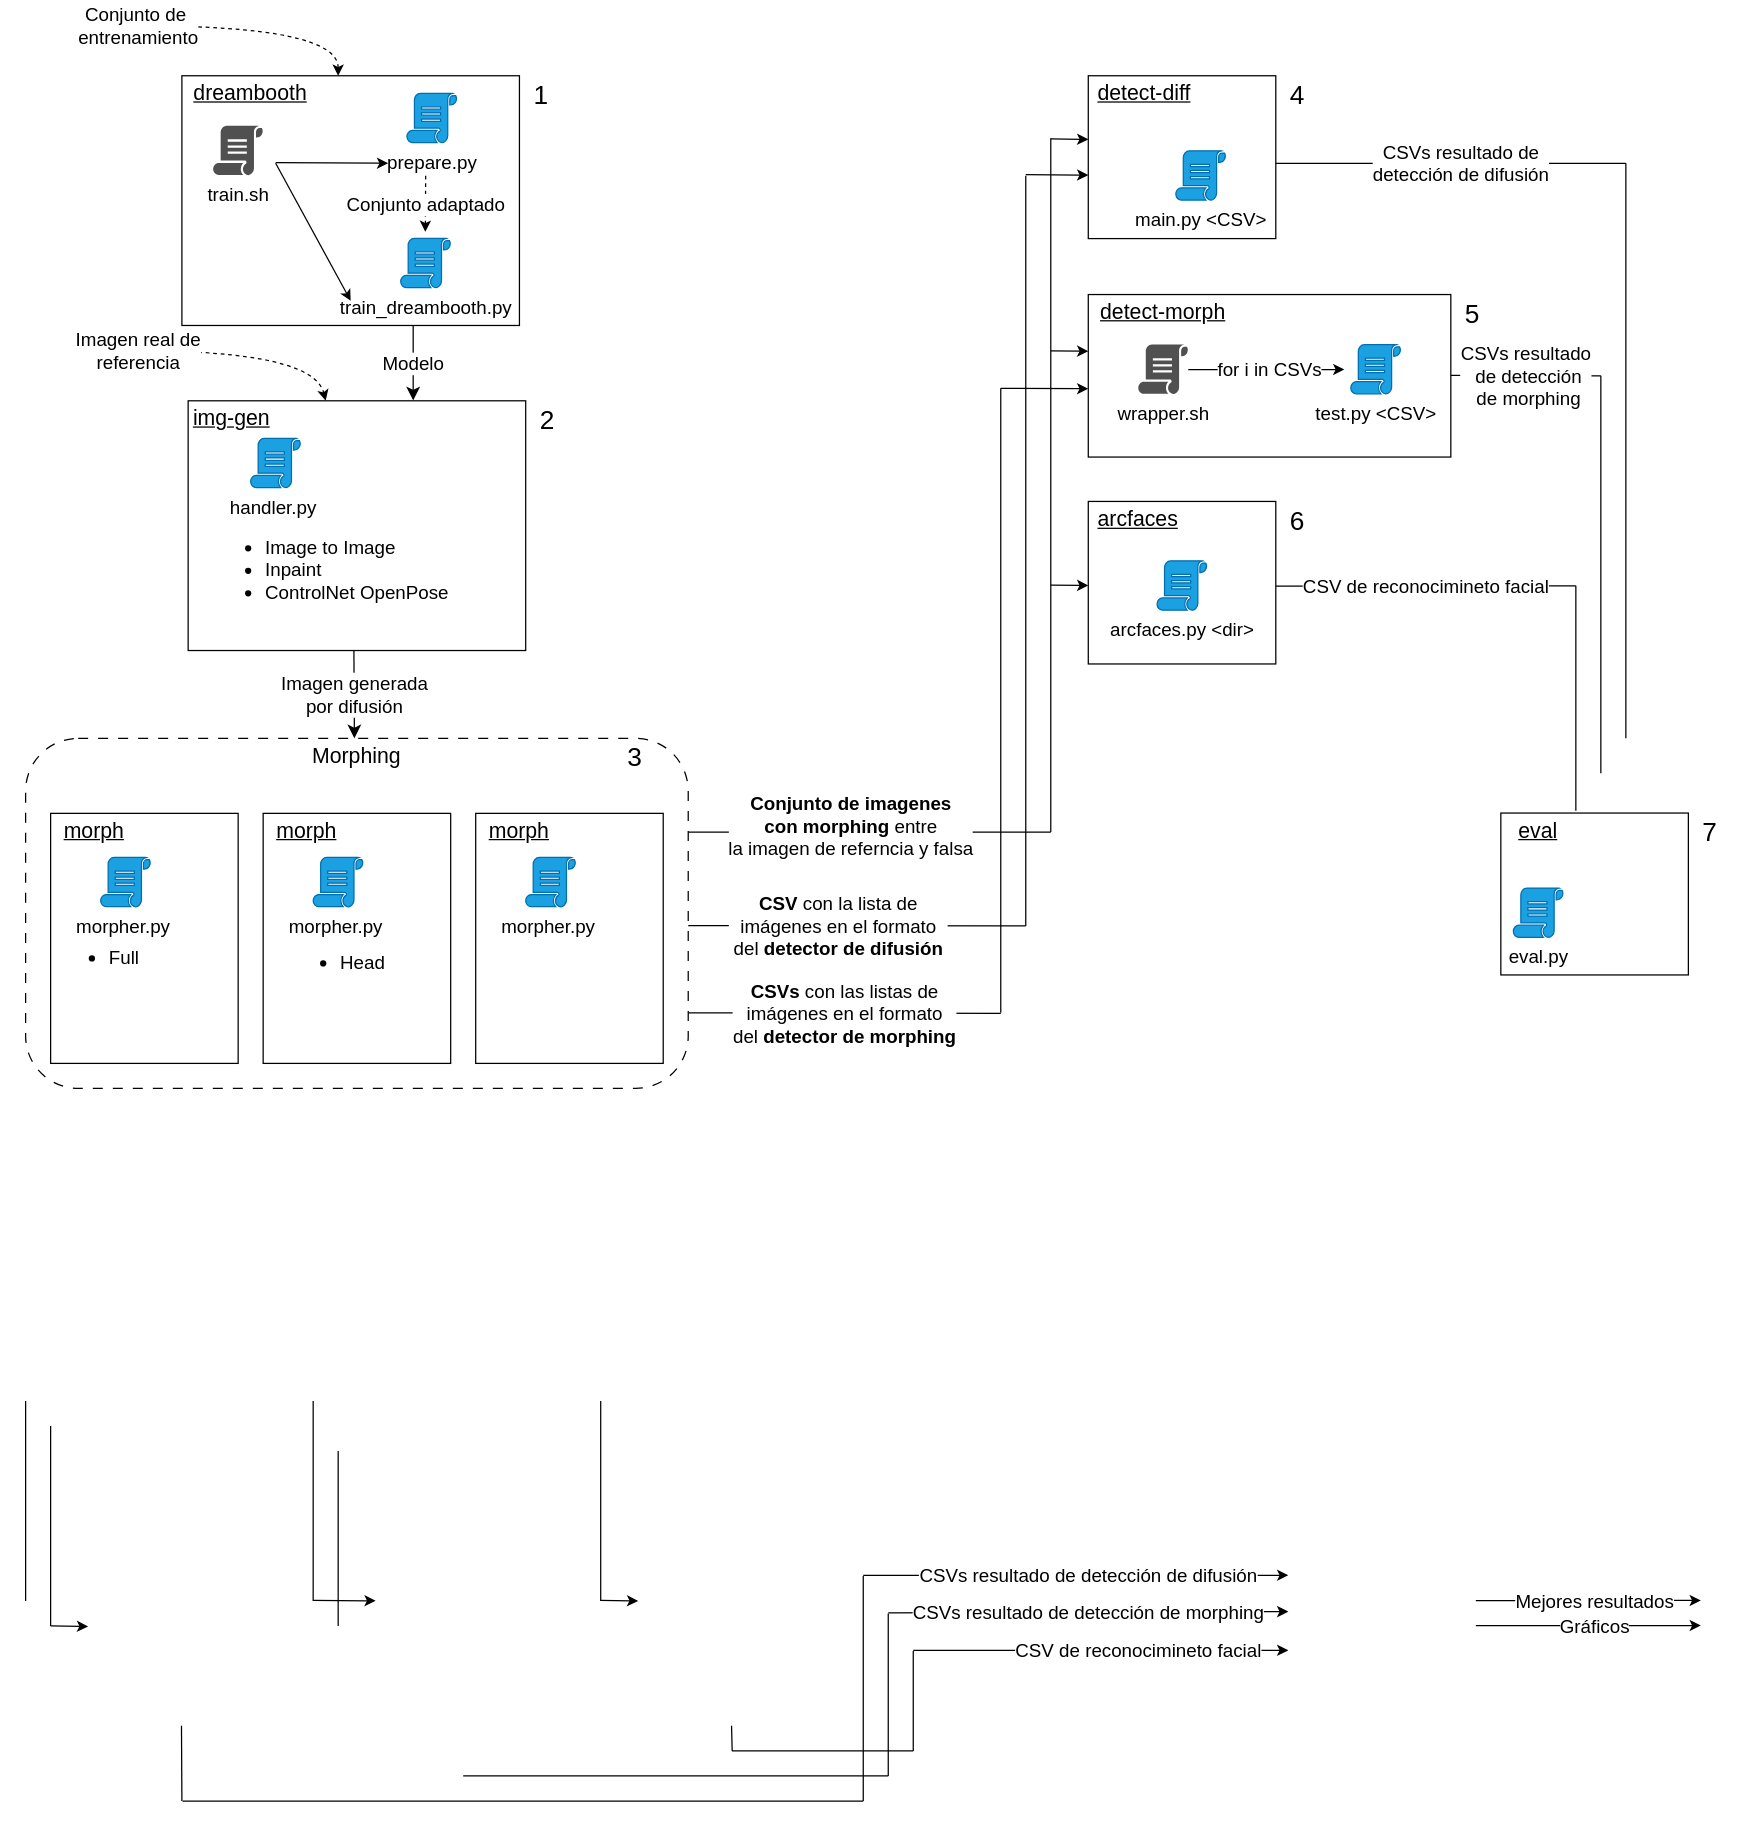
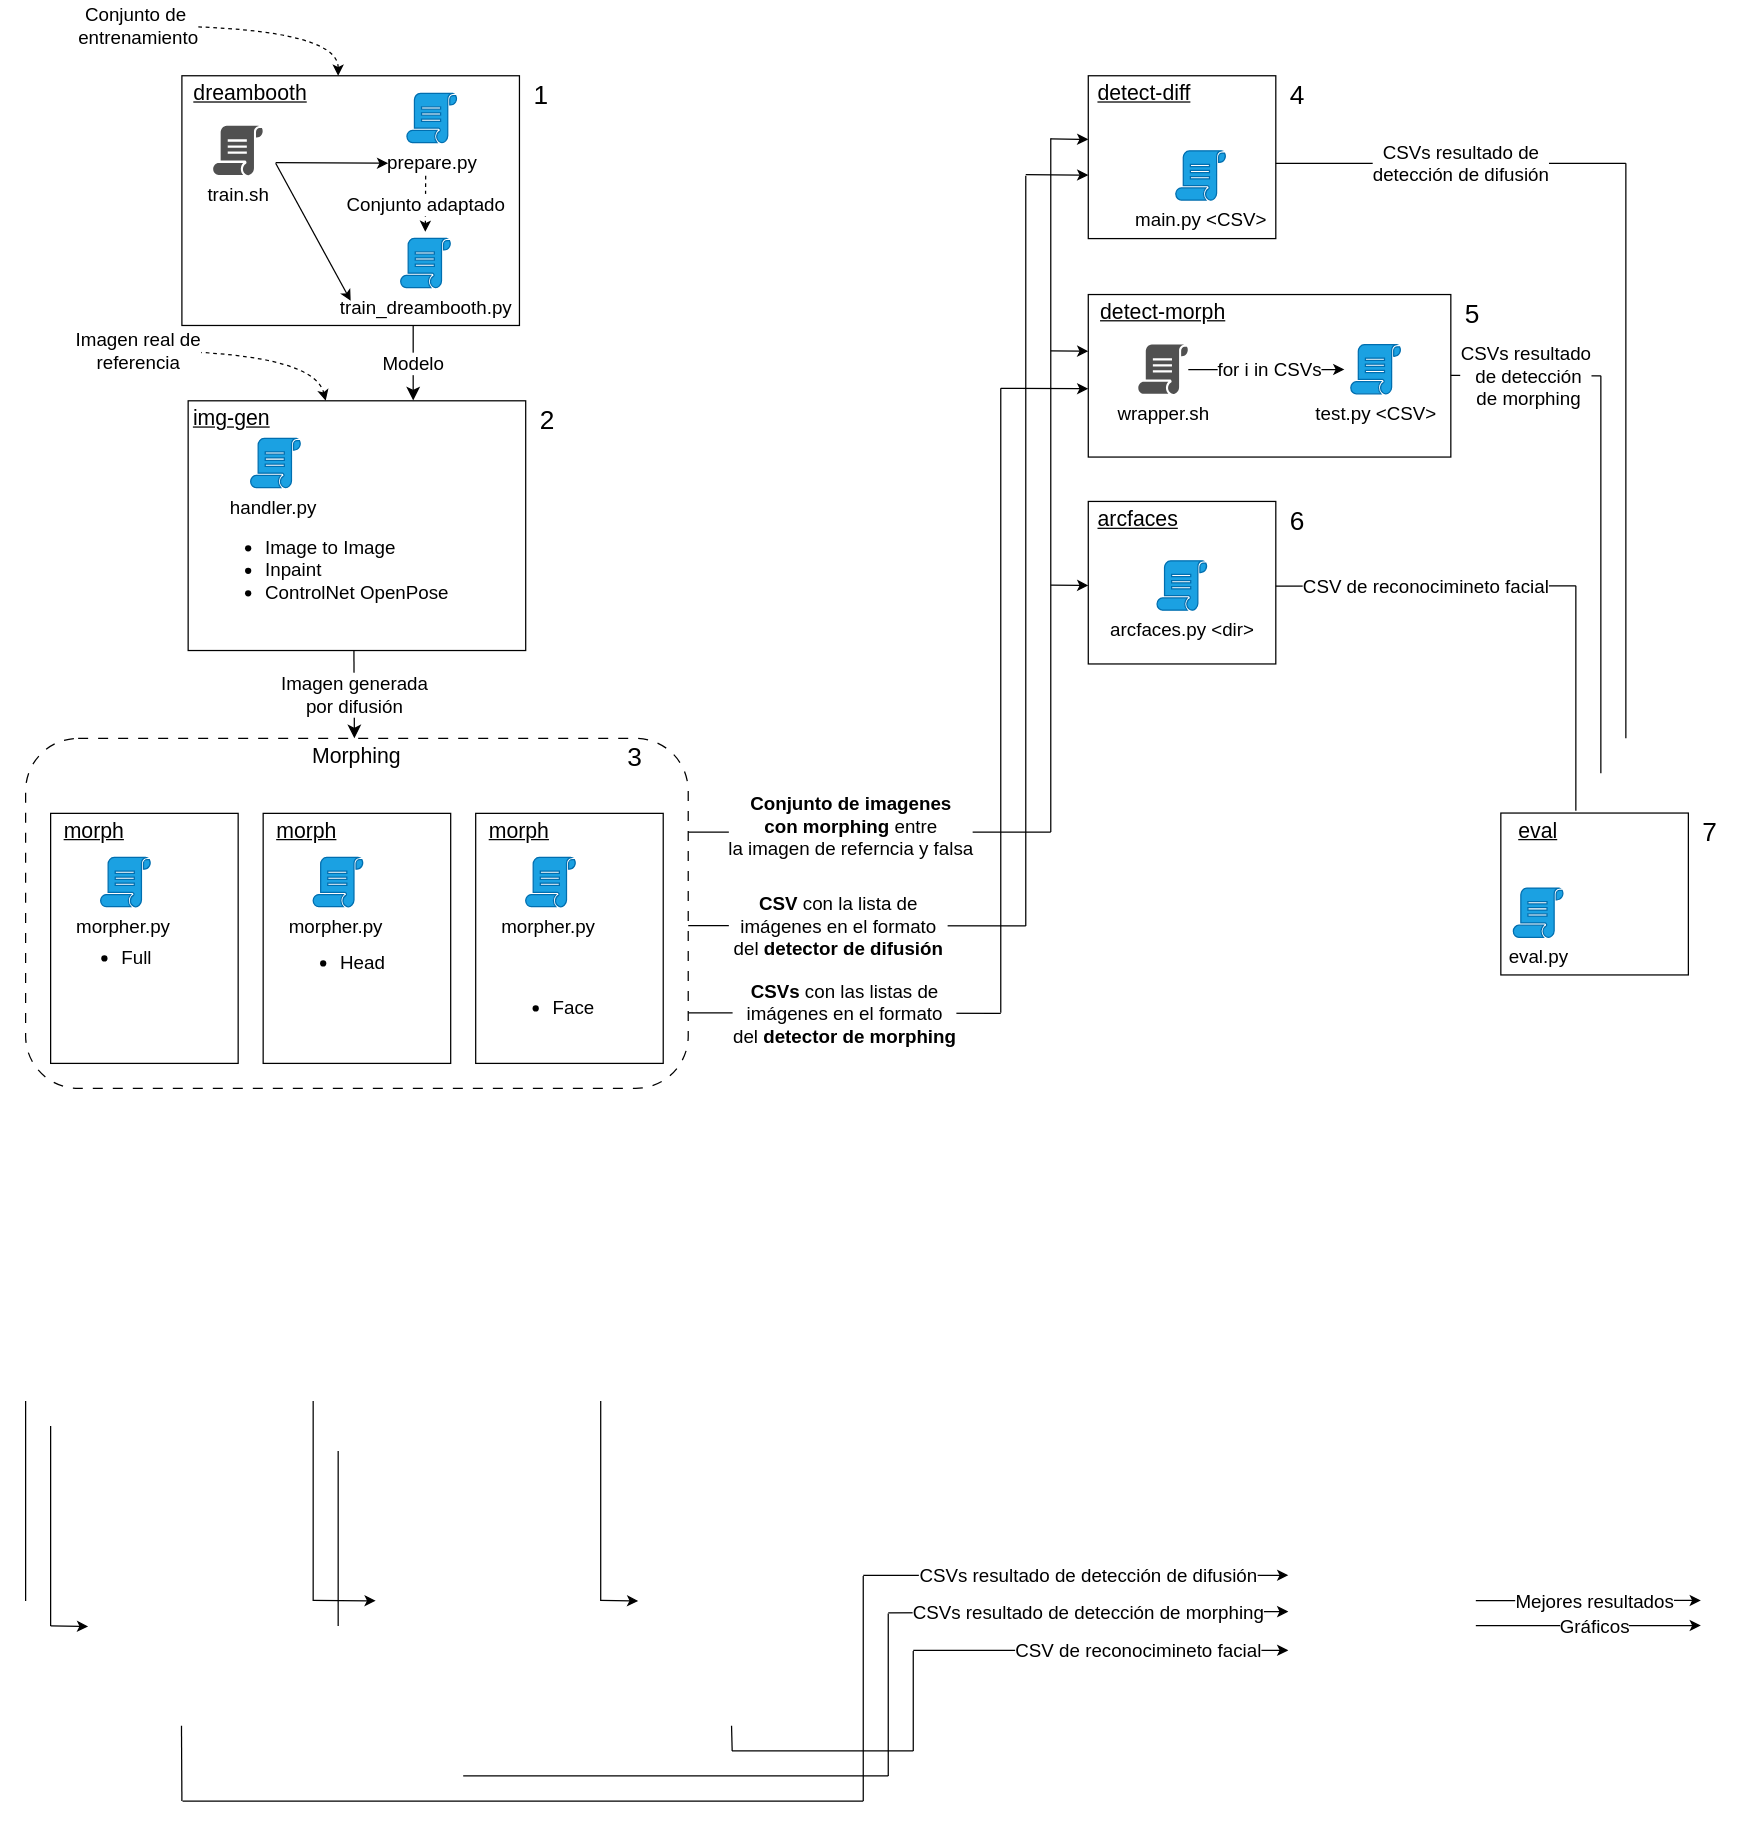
(113, 957) -> (126, 957)
none -> (557, 1006)
